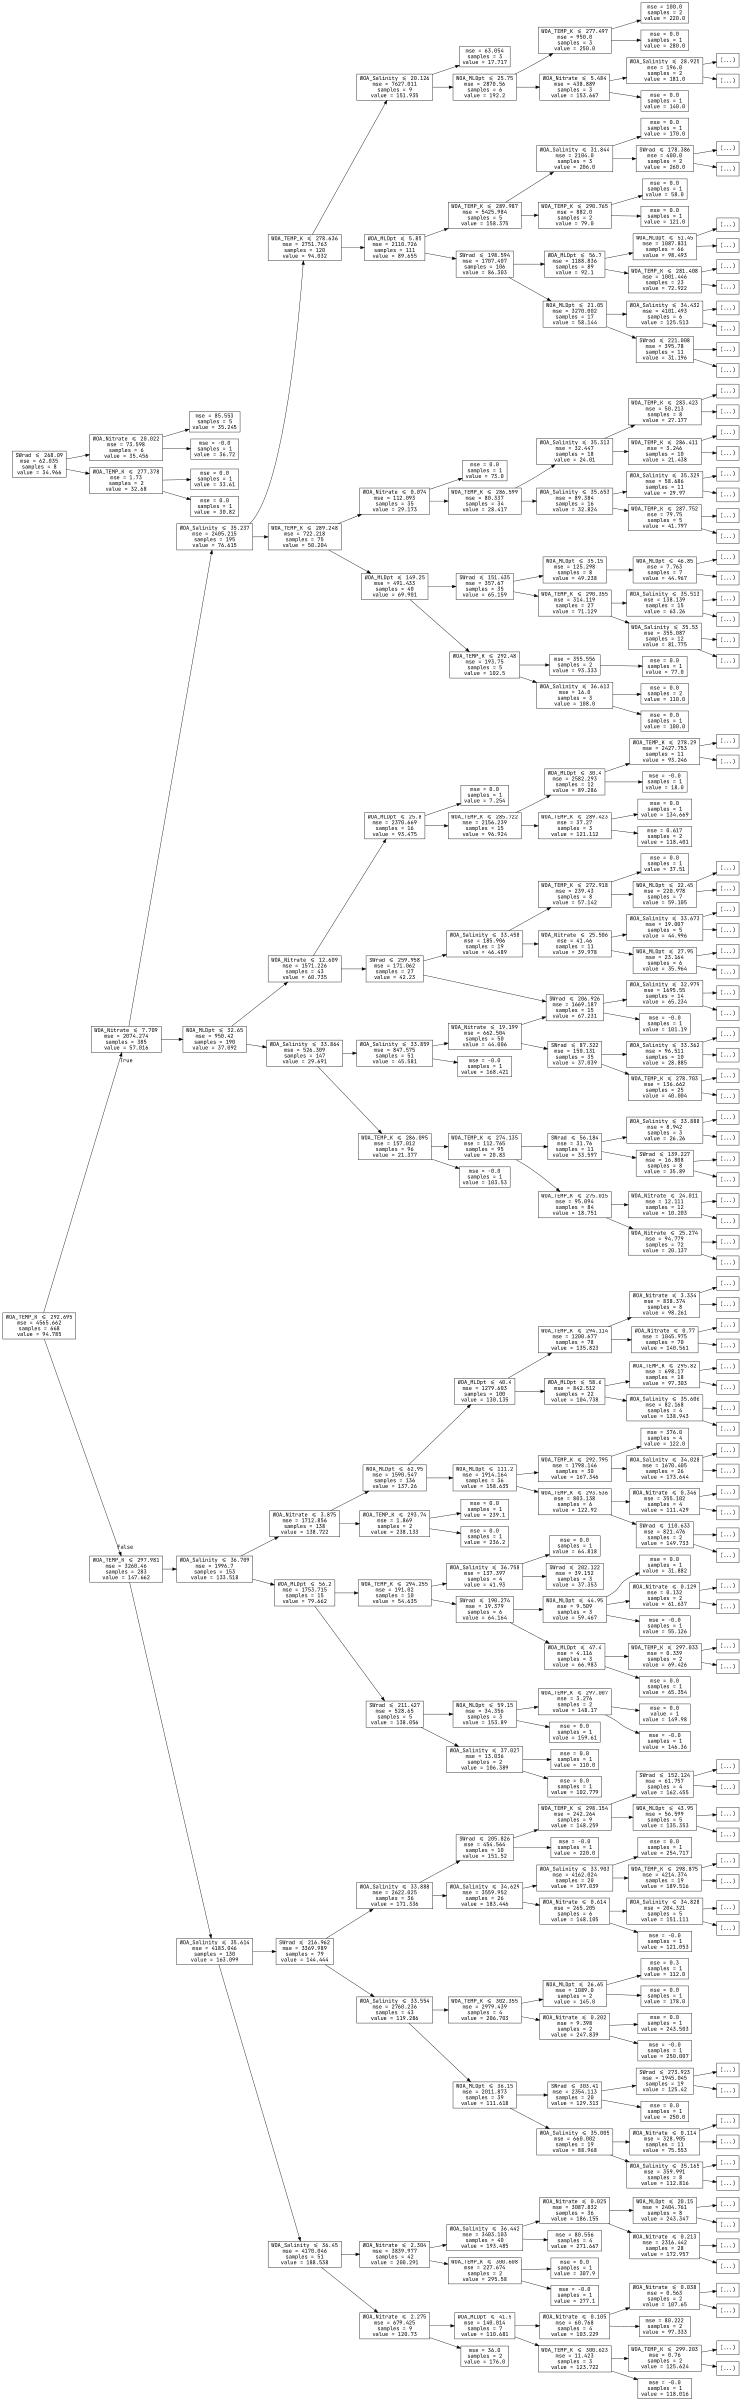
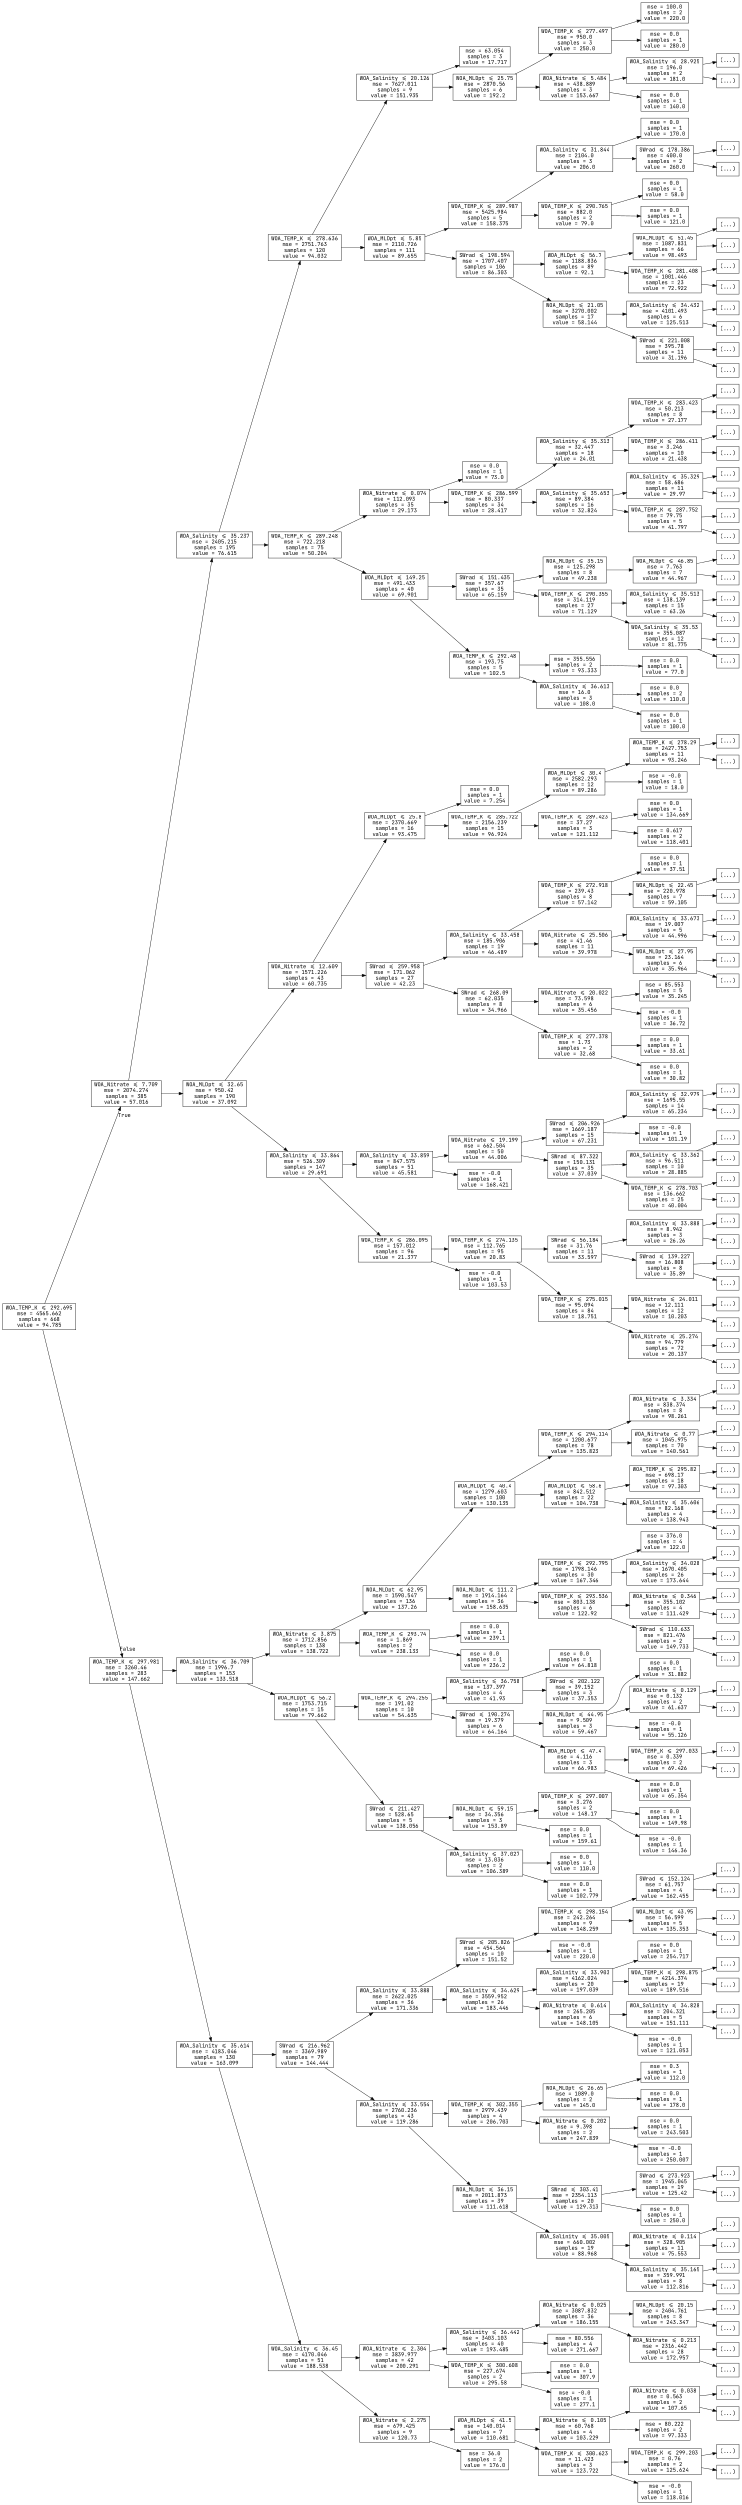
(483, 988) -> (439, 988)
(665, 1714) -> (665, 1818)
